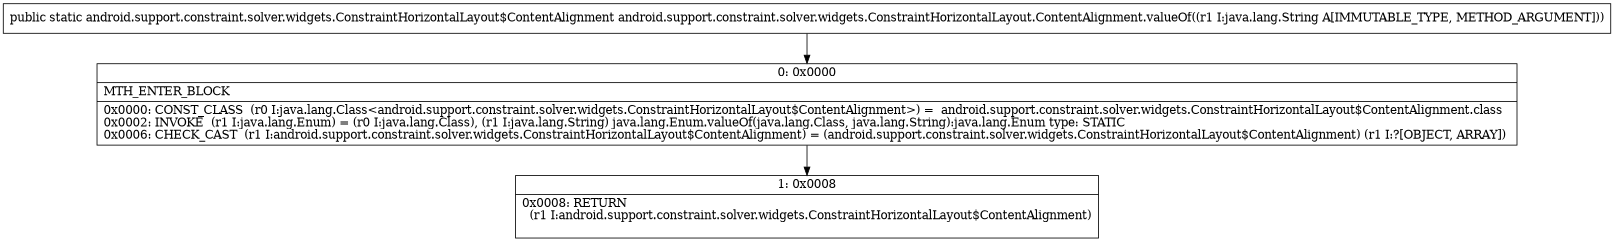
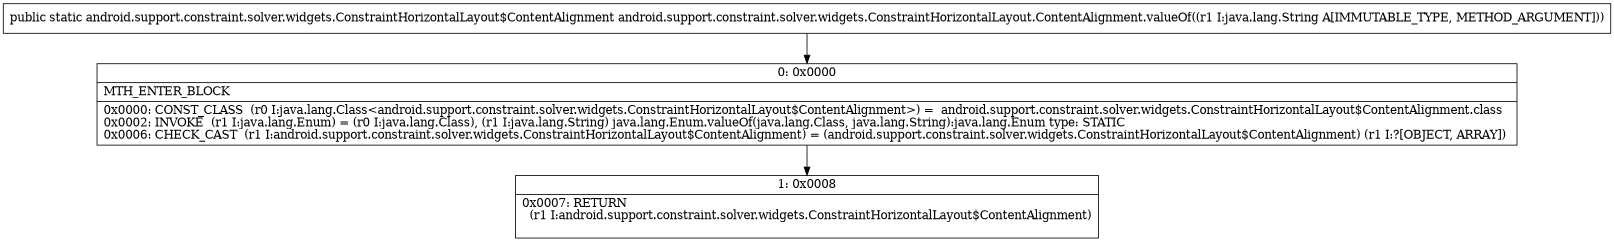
(578, 204) -> (578, 204)
